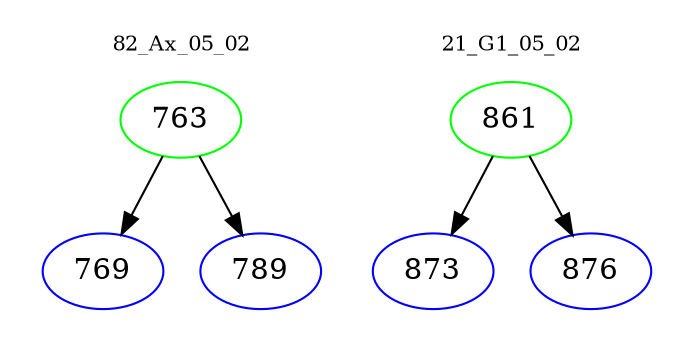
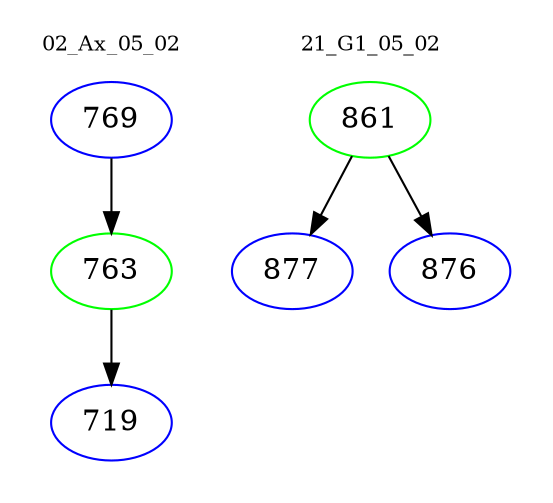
(182, 45) -> (111, 45)
(147, 186) -> (111, 185)
(261, 271) -> (111, 423)
(433, 271) -> (292, 271)
